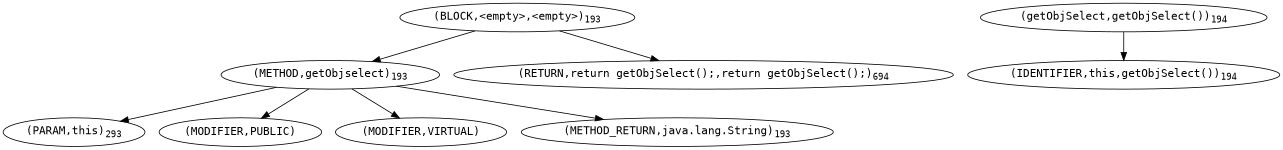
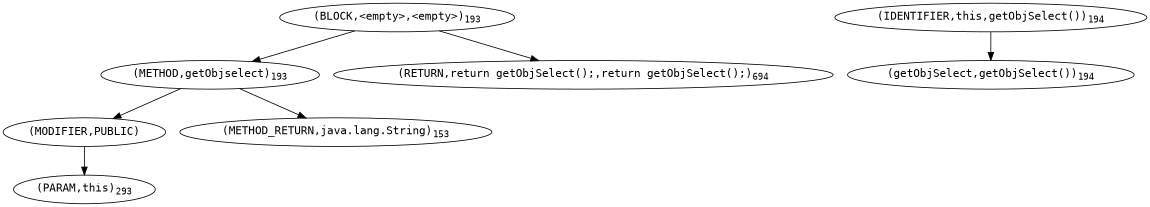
(1124, 42) -> (991, 42)
(202, 103) -> (84, 157)
(783, 131) -> (441, 131)
(421, 132) -> none
